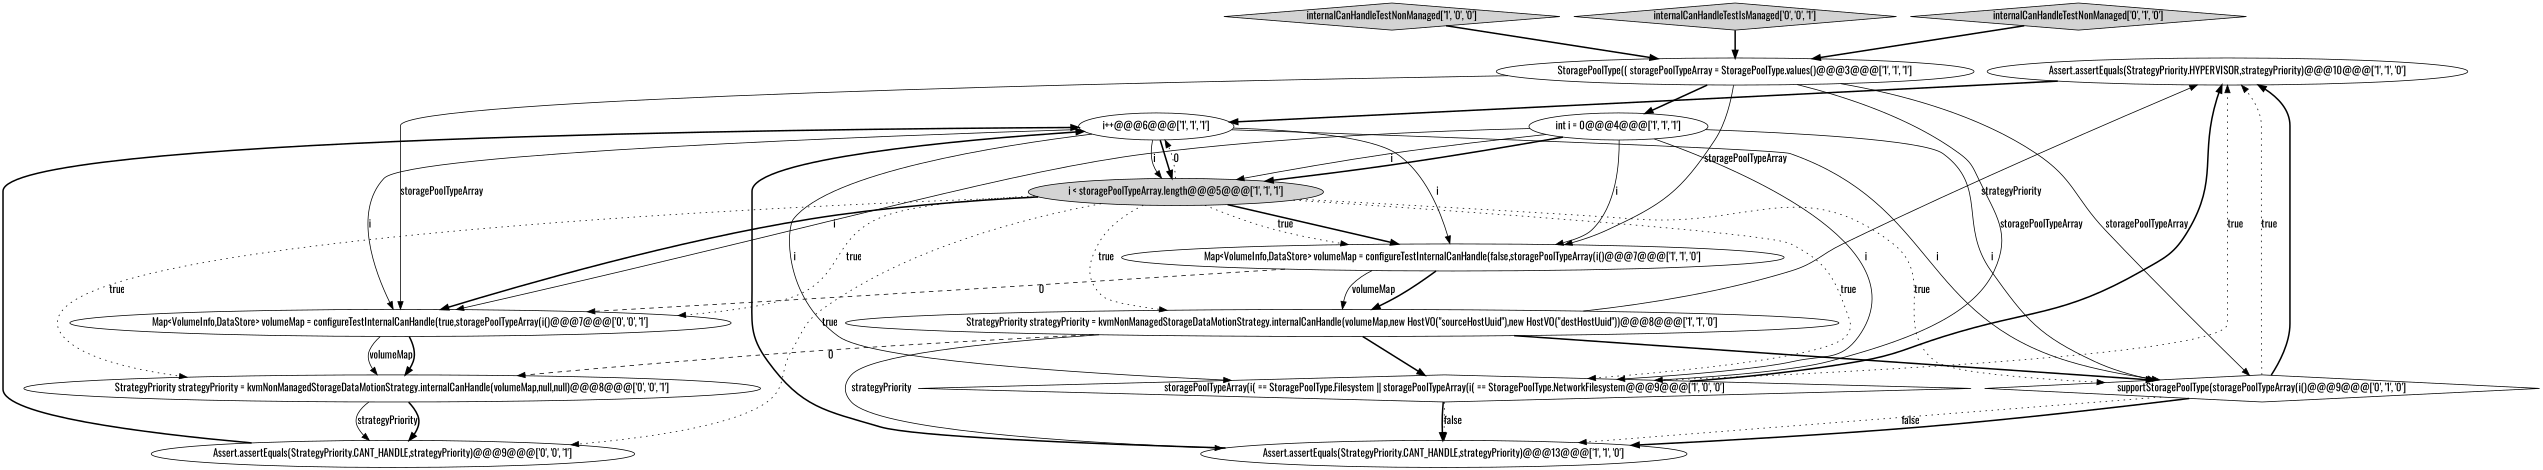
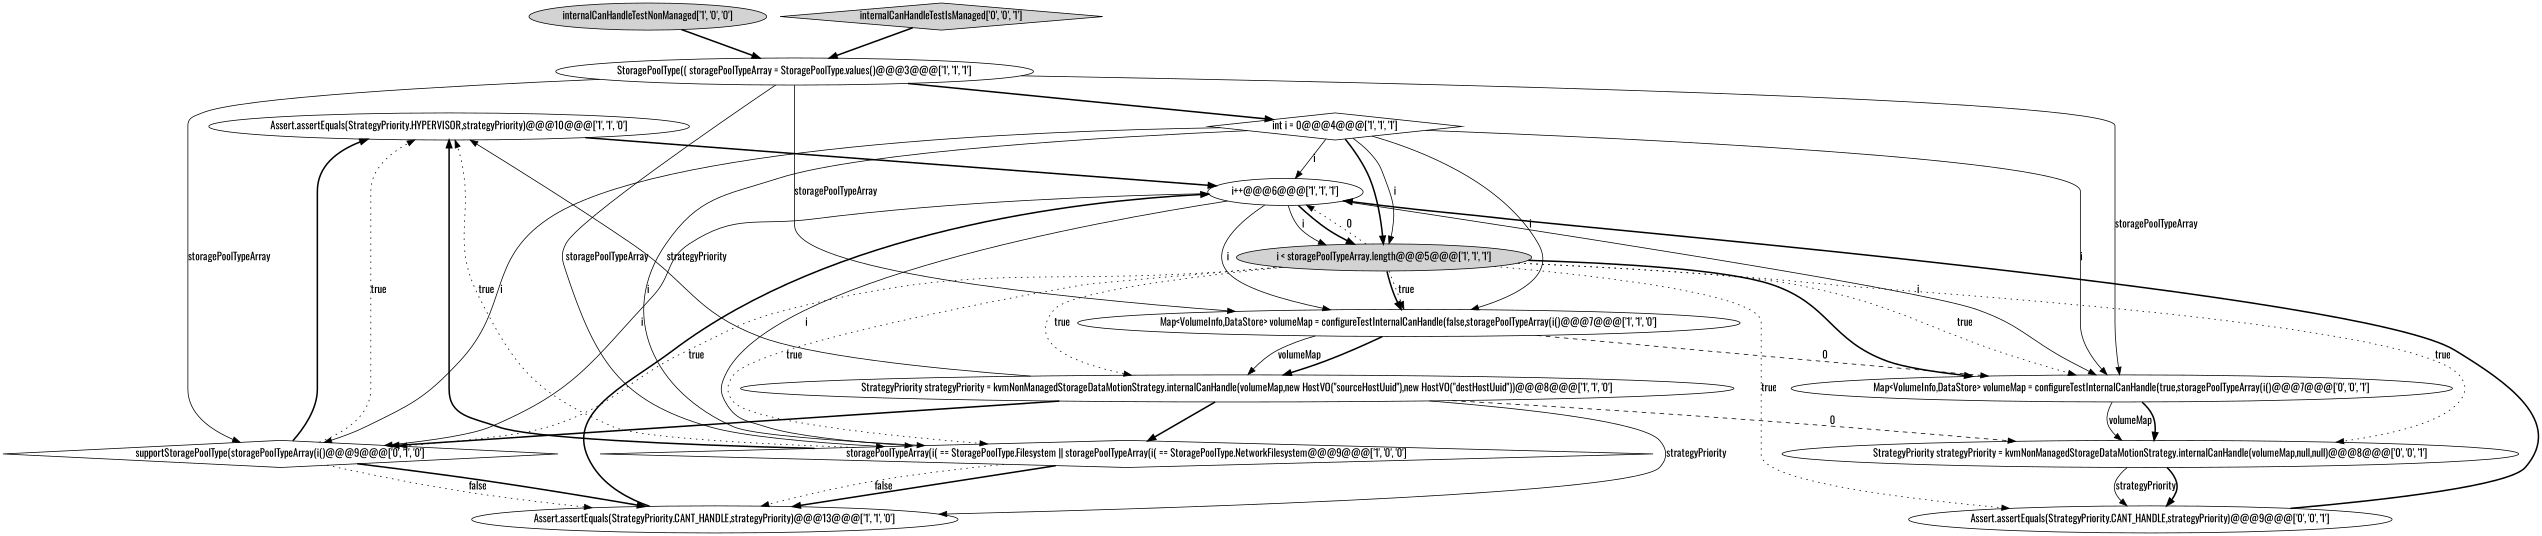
(1392, 17) -> (648, 17)
(2078, 17) -> none
(1618, 126) -> (1335, 126)
none -> (1313, 156)
